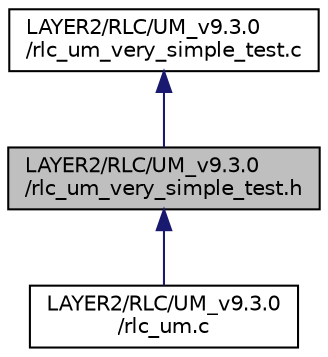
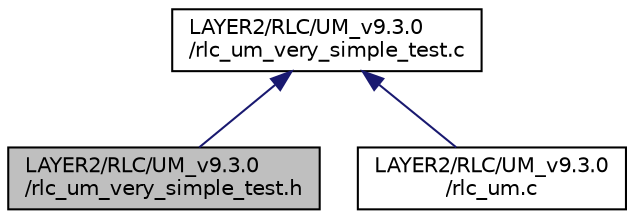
(164, 258) -> (418, 116)
